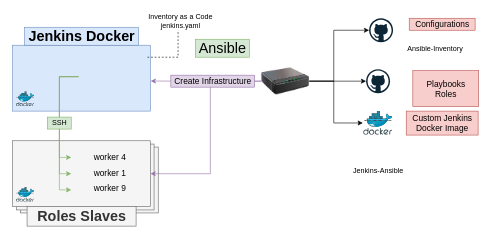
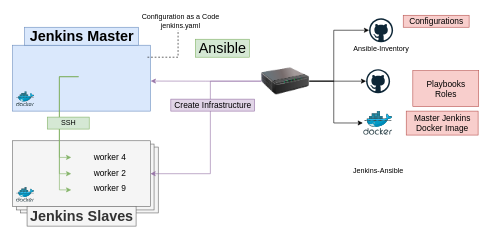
(181, 21) -> (181, 21)
(443, 24) -> (437, 21)
(82, 36) -> (82, 36)
(435, 48) -> (381, 48)
(213, 81) -> (213, 105)
(59, 123) -> (68, 123)
(443, 123) -> (443, 123)
(110, 173) -> (110, 173)
(82, 217) -> (82, 217)
